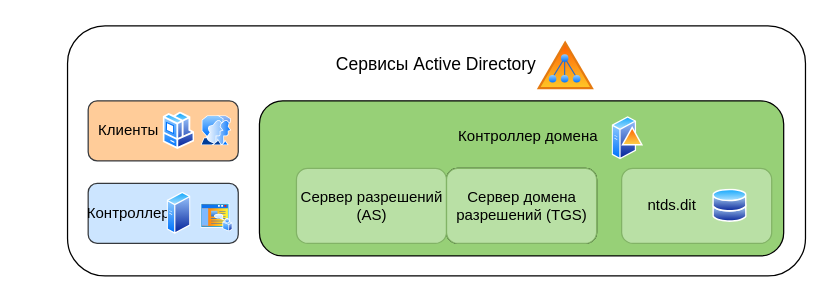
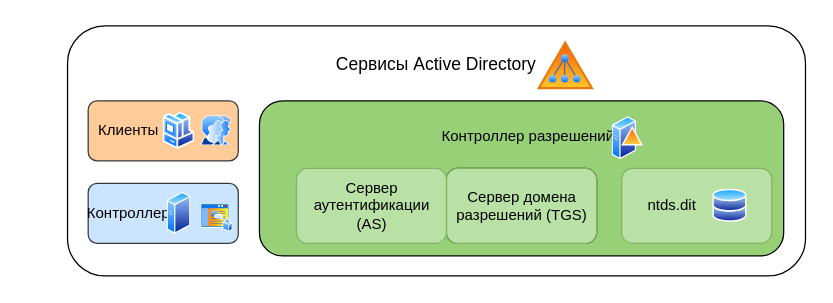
(528, 137) -> (528, 137)
(372, 206) -> (372, 206)
